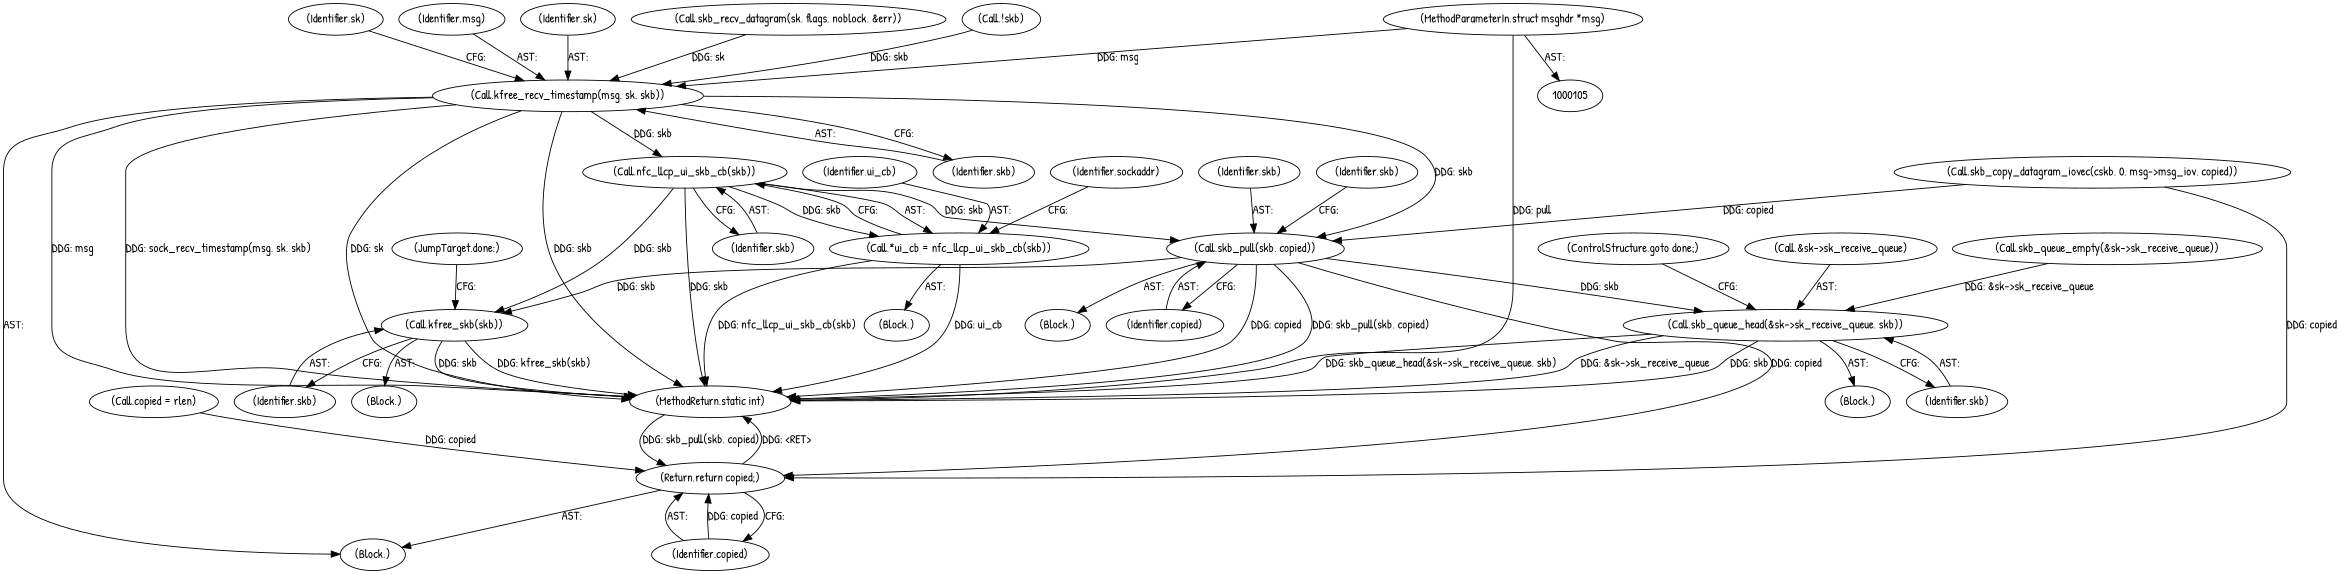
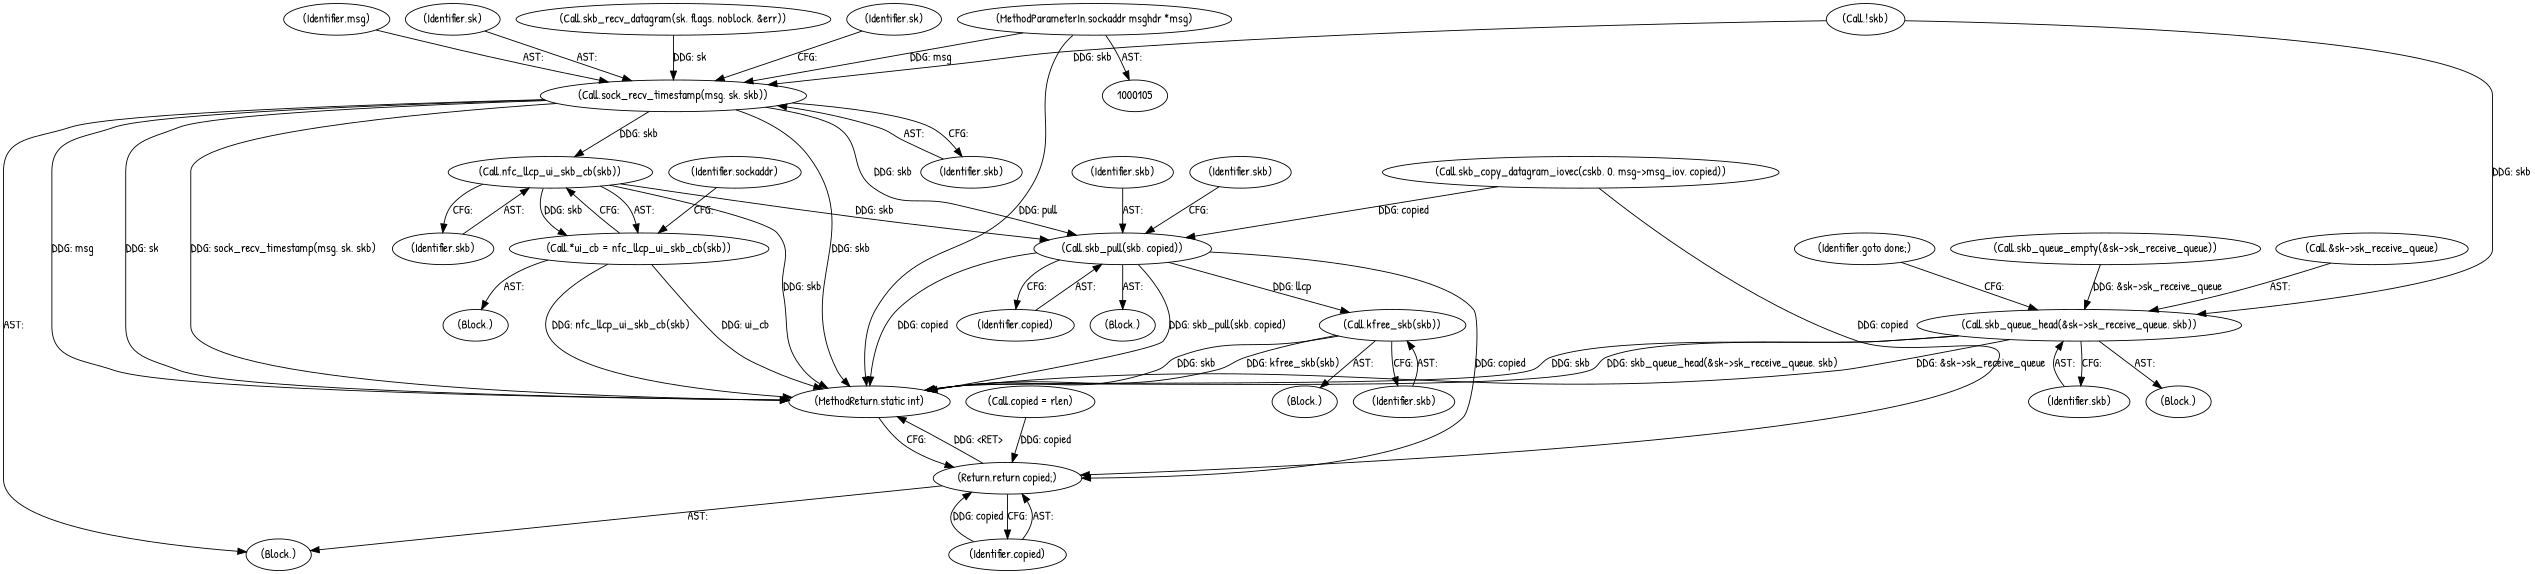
(1513, 19) -> (1095, 19)
(568, 96) -> (673, 96)
(860, 172) -> none
(457, 249) -> none
(1633, 249) -> (1865, 249)
(599, 263) -> none
(1501, 282) -> (2429, 61)
(637, 287) -> (1292, 287)
(701, 440) -> (918, 440)
